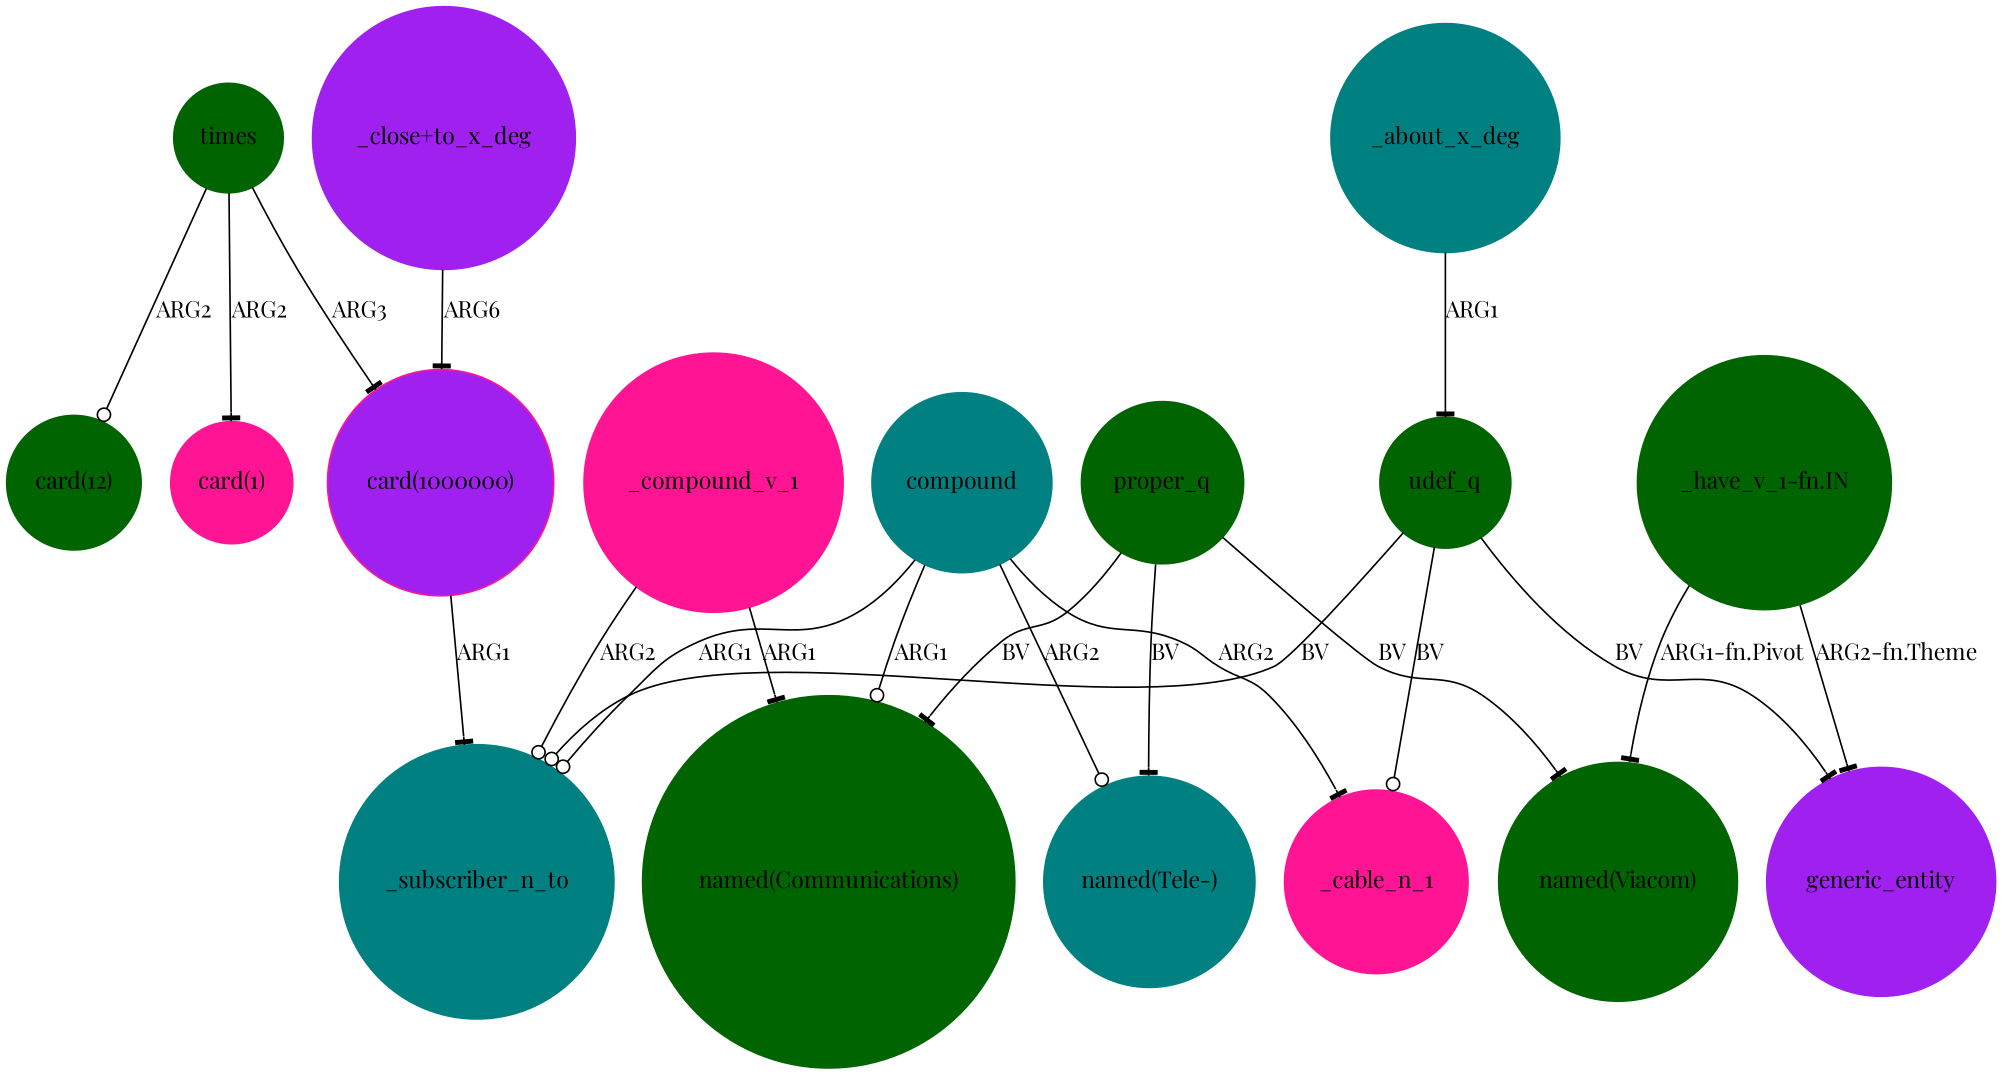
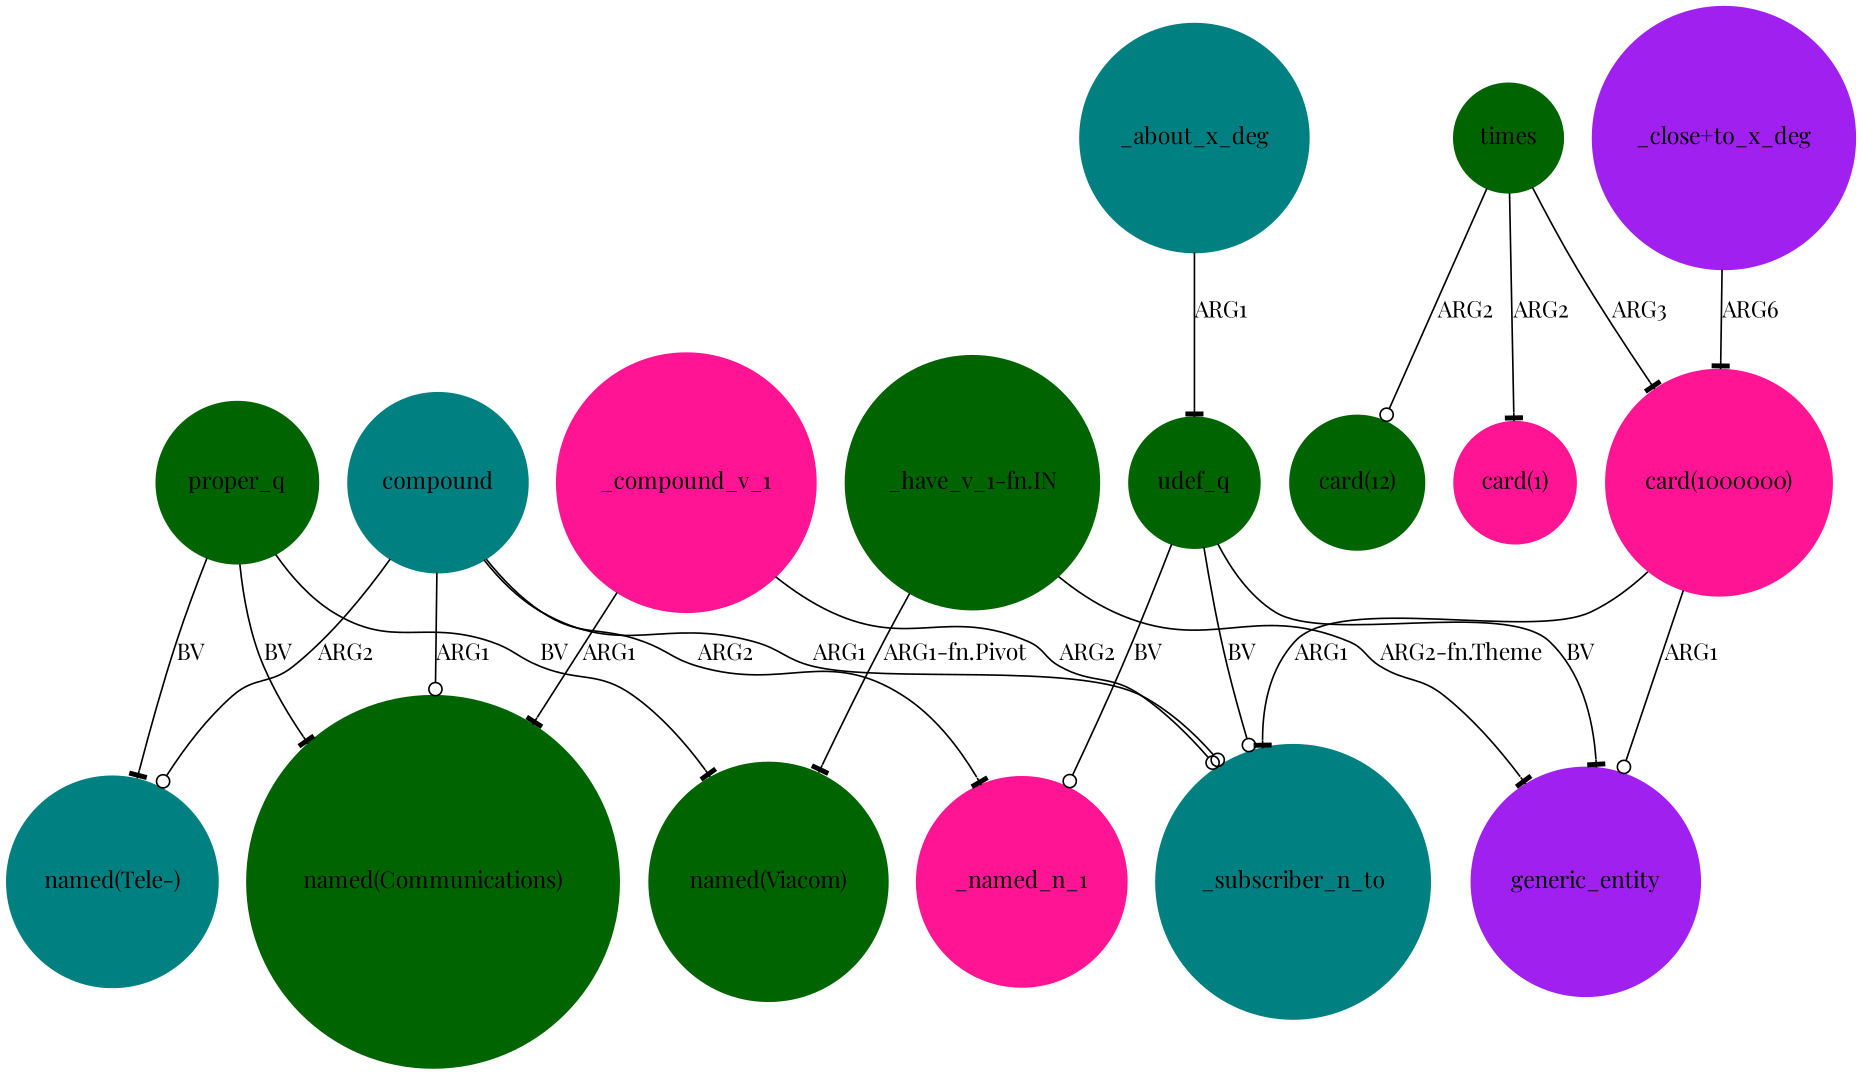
(441, 483) -> (1719, 483)
none -> (1655, 675)
(1376, 882) -> (1022, 882)
